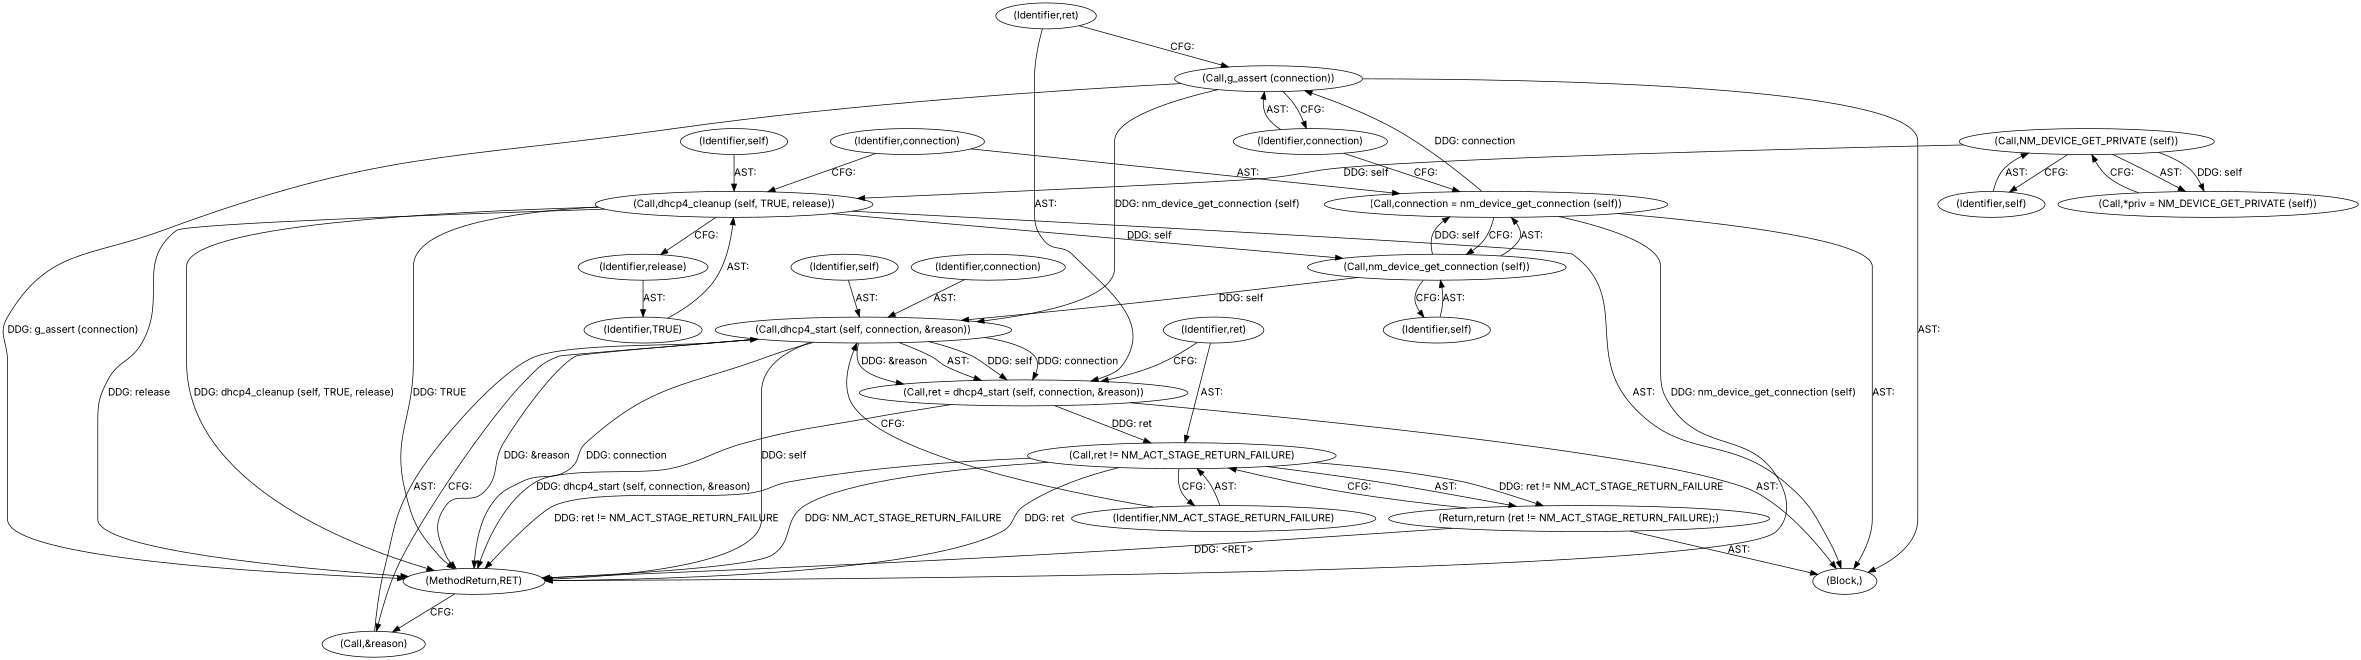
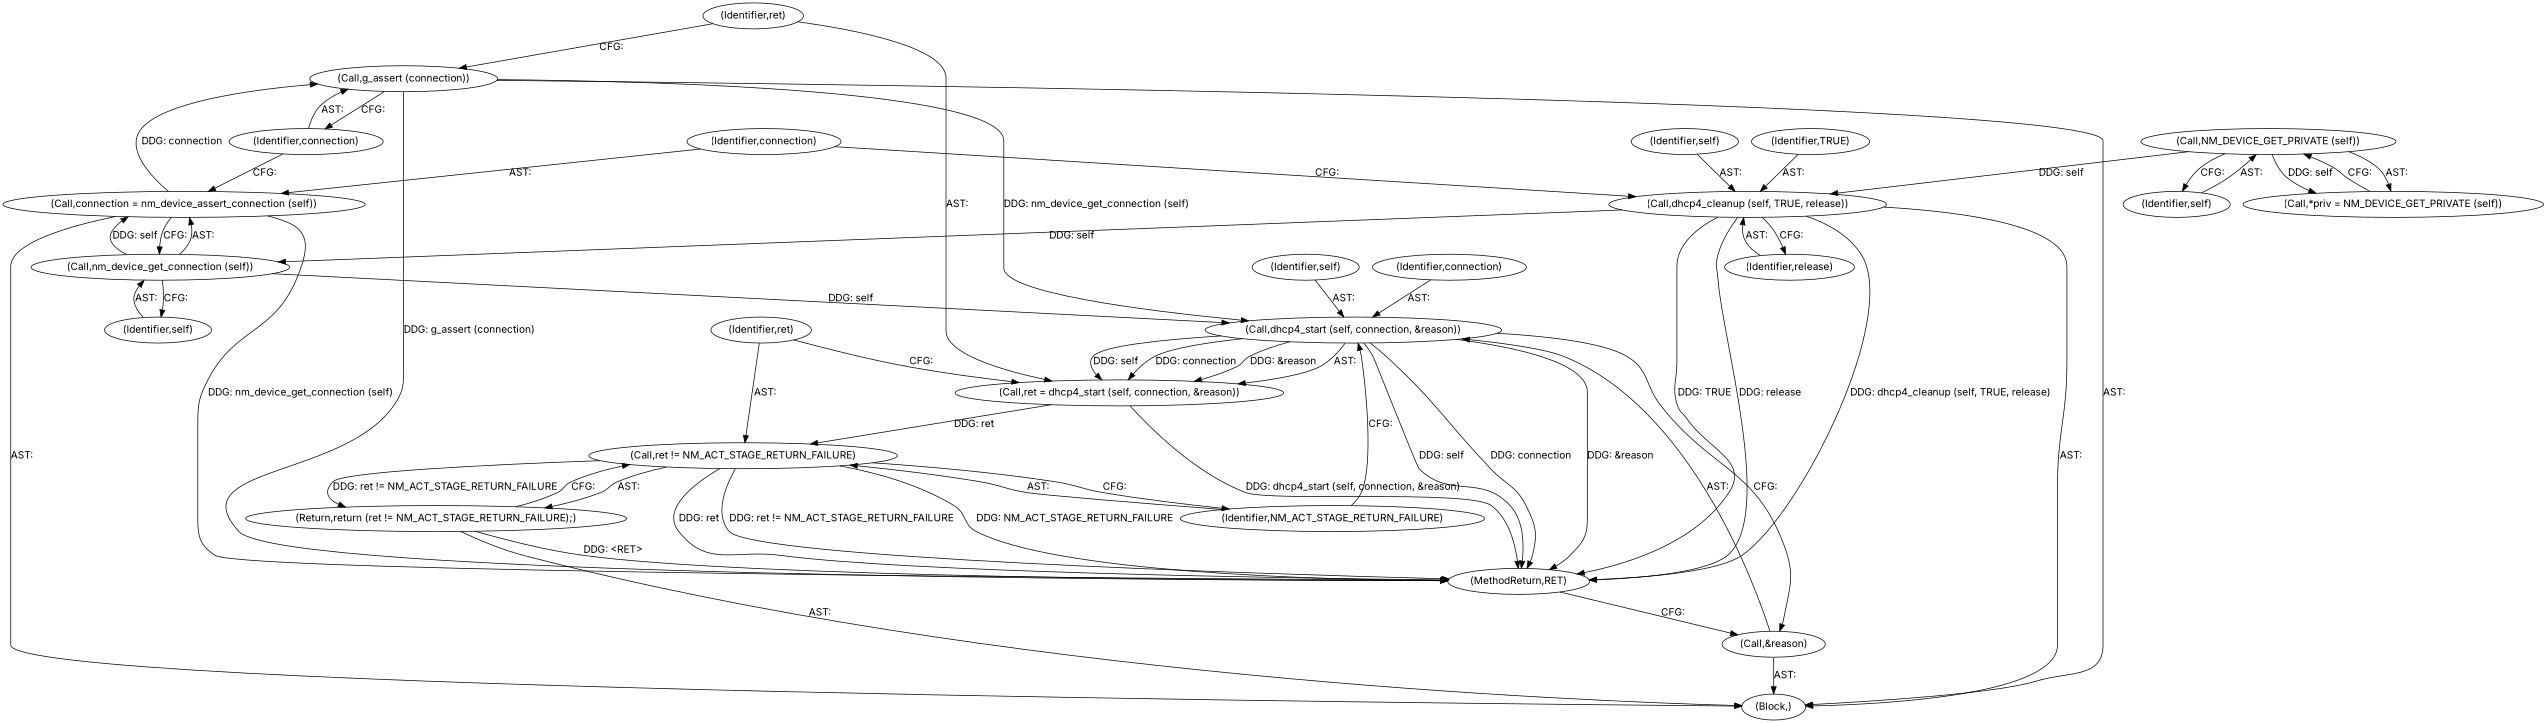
(1496, 204) -> (184, 204)
(643, 295) -> (1747, 243)
(1497, 442) -> (1774, 672)
